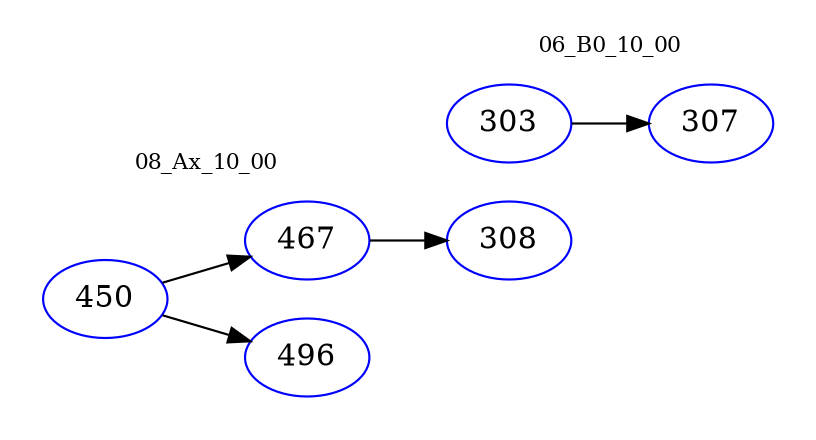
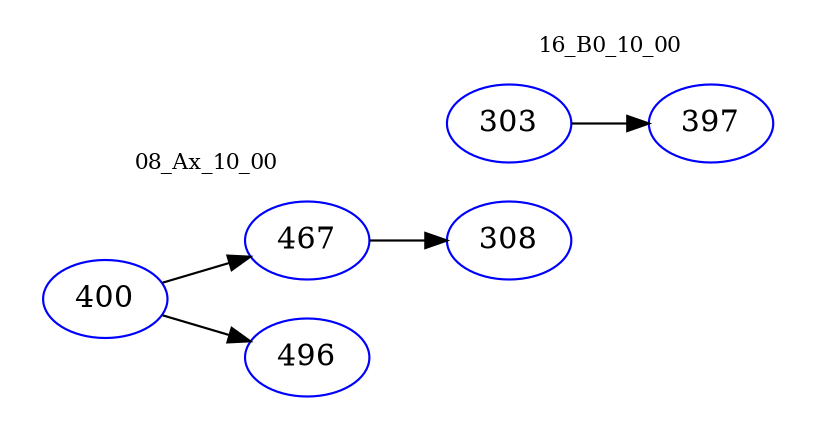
(610, 47) -> (610, 47)
(711, 123) -> (711, 123)
(105, 299) -> (105, 299)
